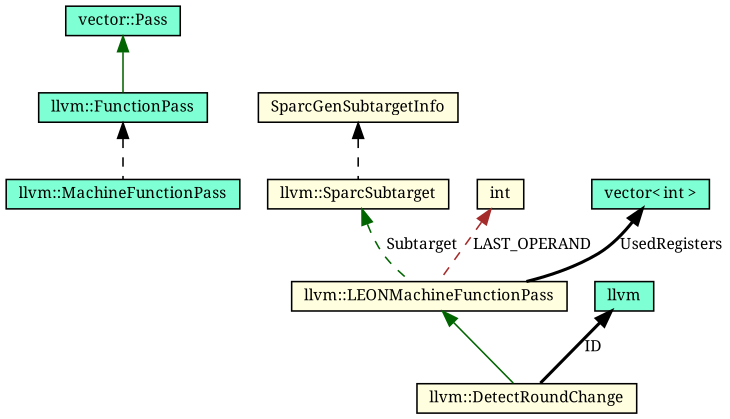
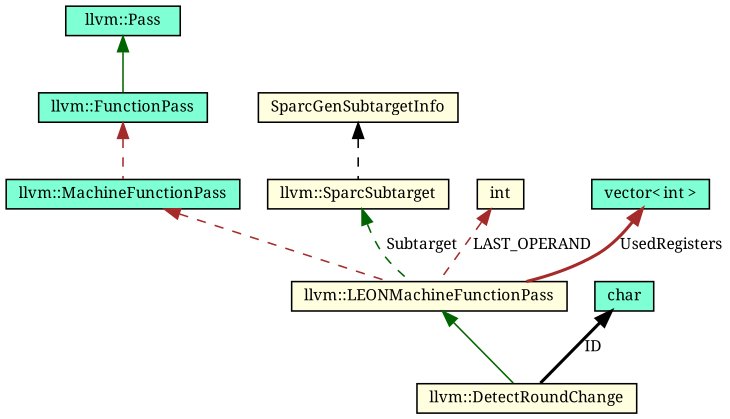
(123, 21) -> (123, 21)
(123, 159) -> (123, 159)
none -> (284, 248)
(585, 261) -> (585, 261)
(624, 296) -> (624, 296)
